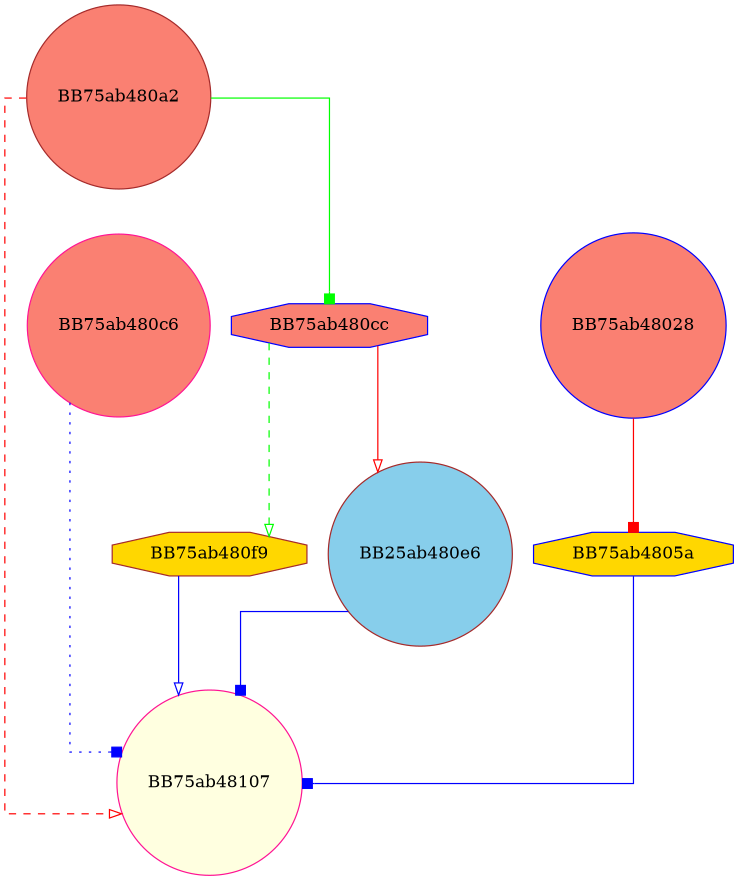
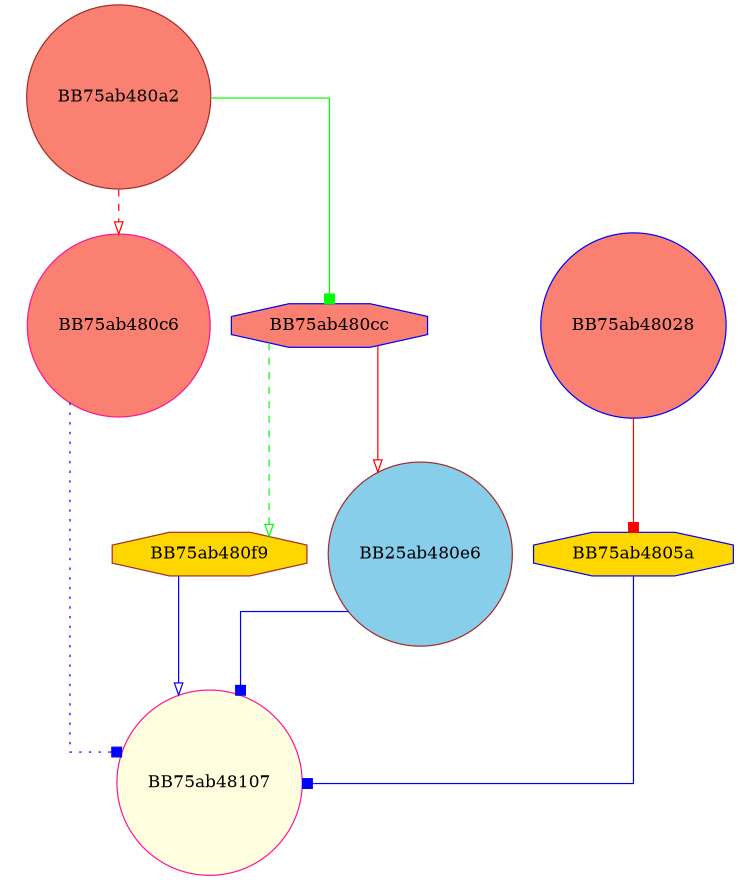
(5, 498) -> (119, 206)
